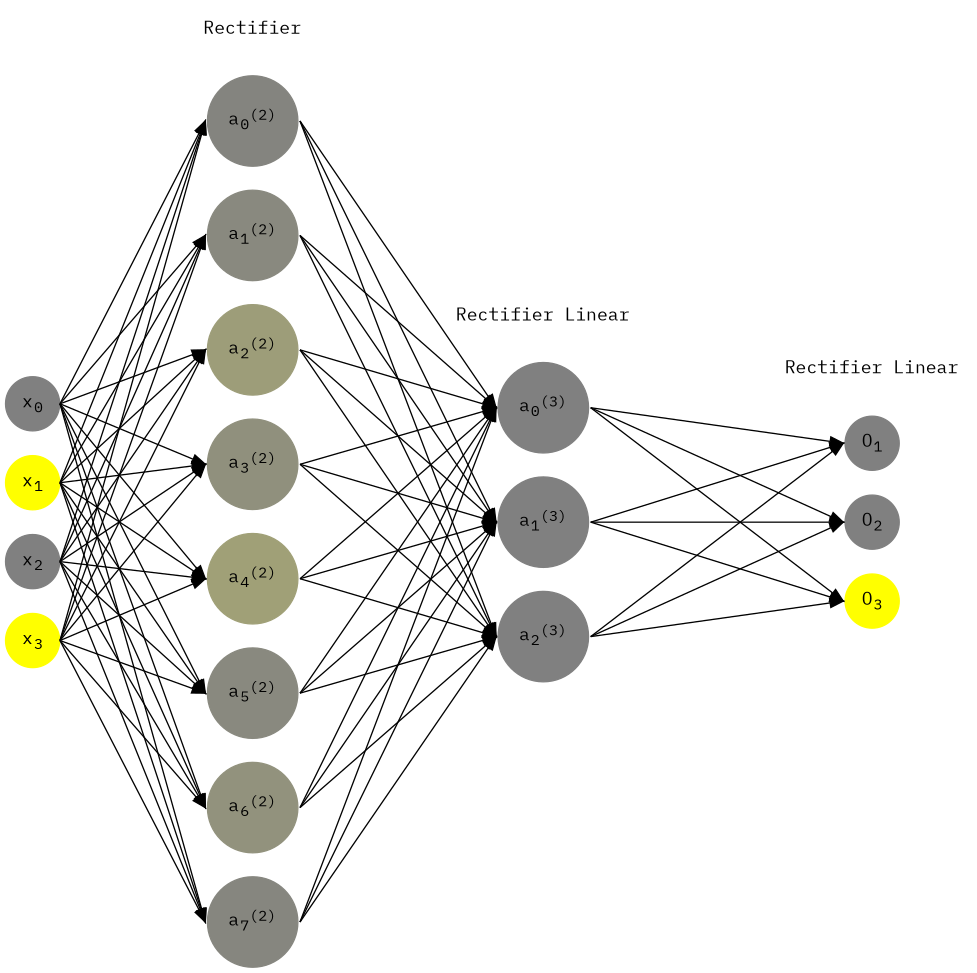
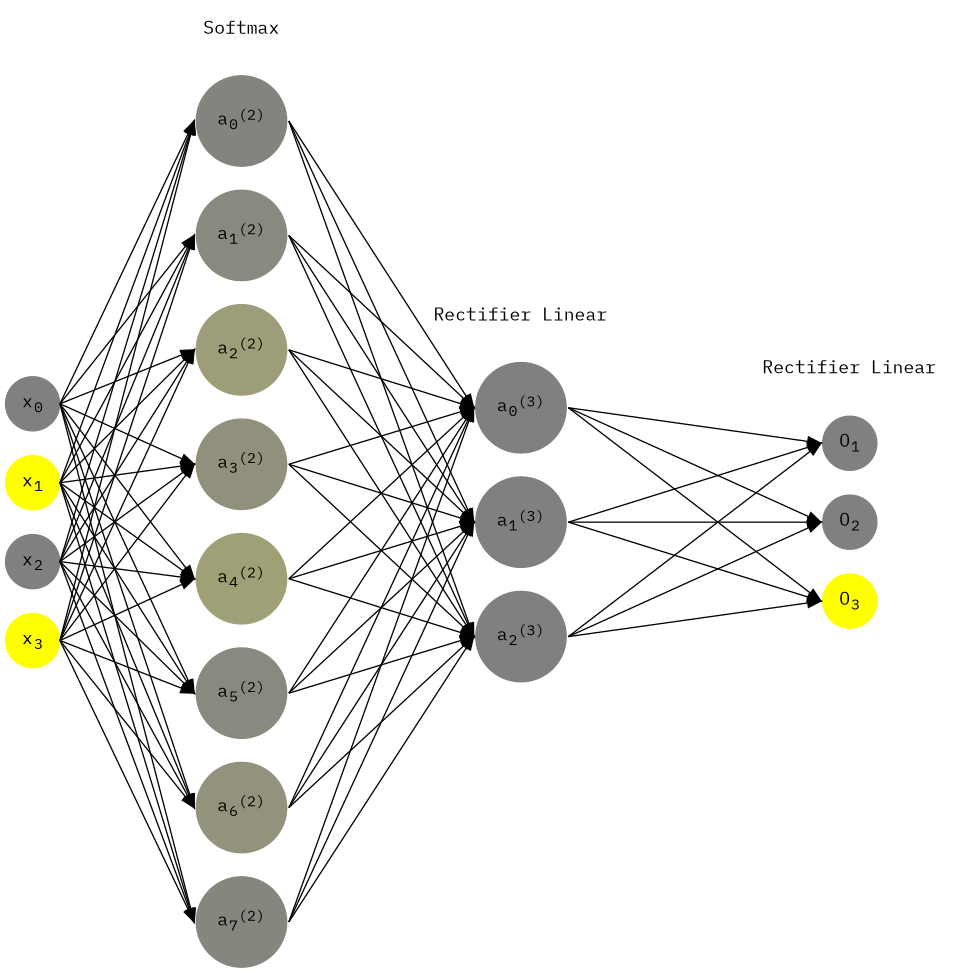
(253, 29) -> (241, 29)
